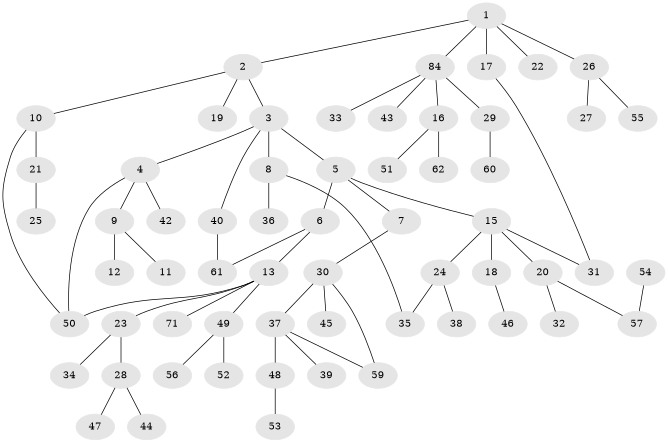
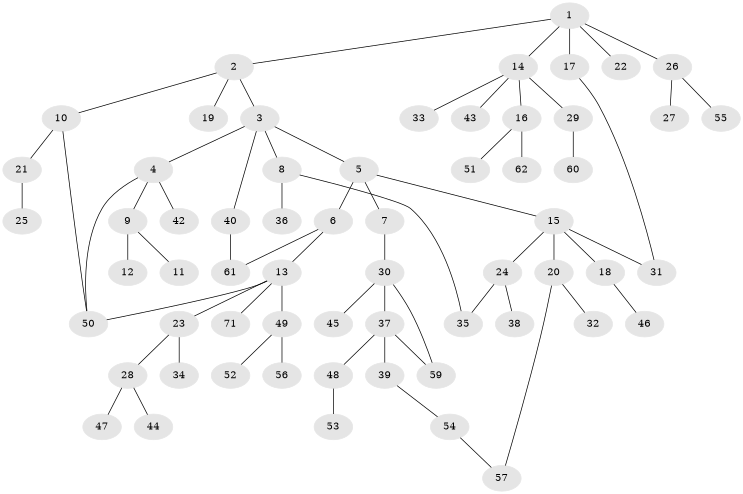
(435, 67) -> (518, 67)
none -> (417, 401)
